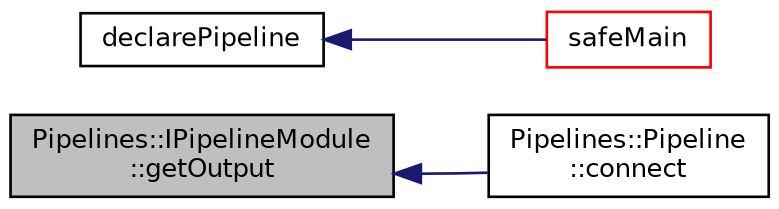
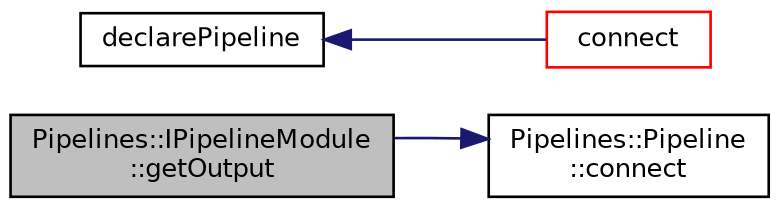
(629, 40) -> (629, 40)
(454, 173) -> (428, 138)
